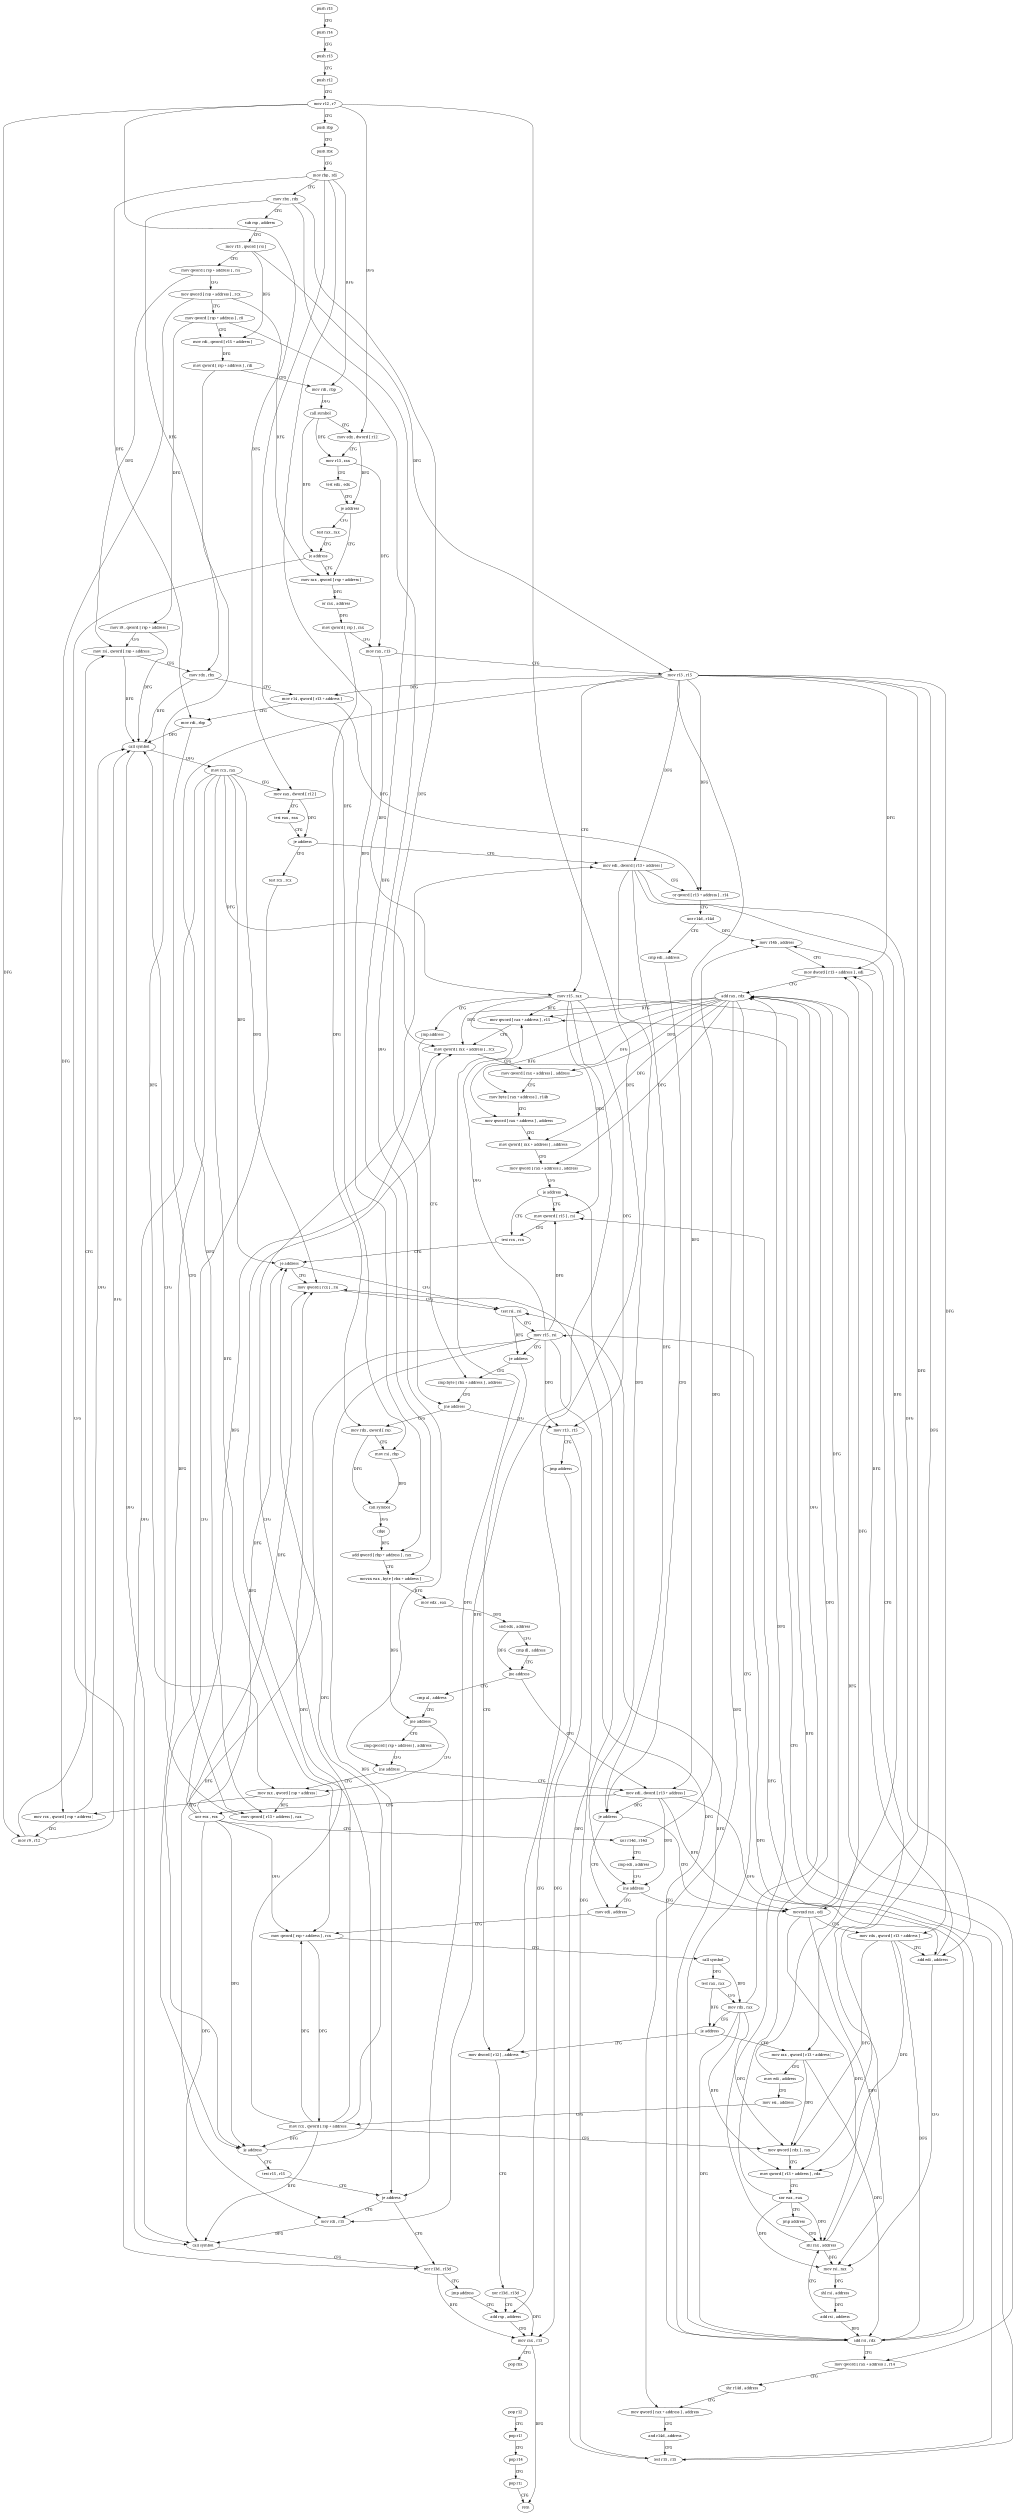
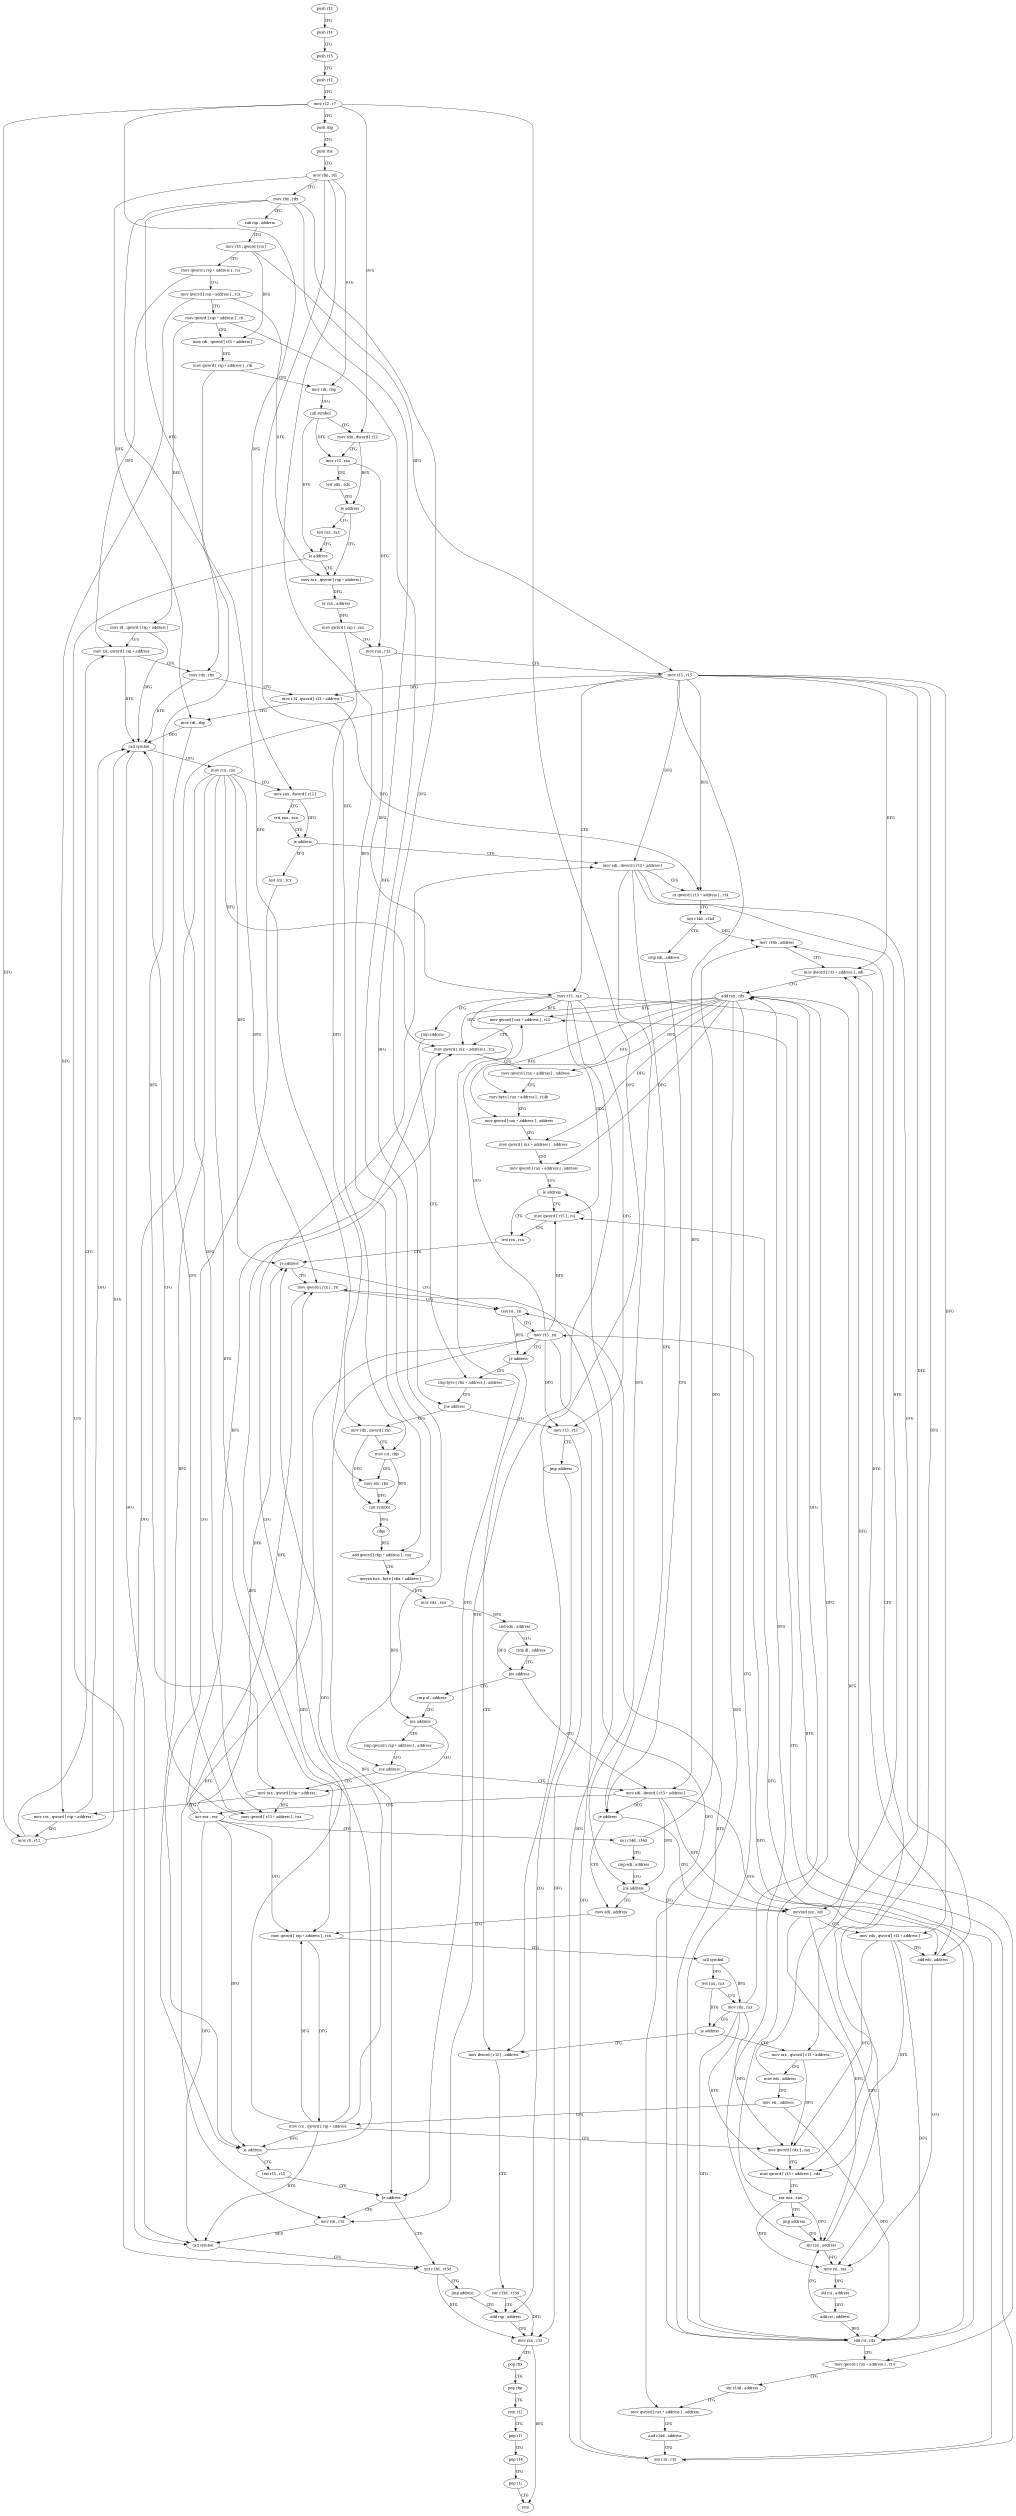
(833, 1424) -> none
none -> (376, 1484)
(871, 2190) -> (870, 2210)
none -> (515, 2388)
(515, 2412) -> (515, 2412)
